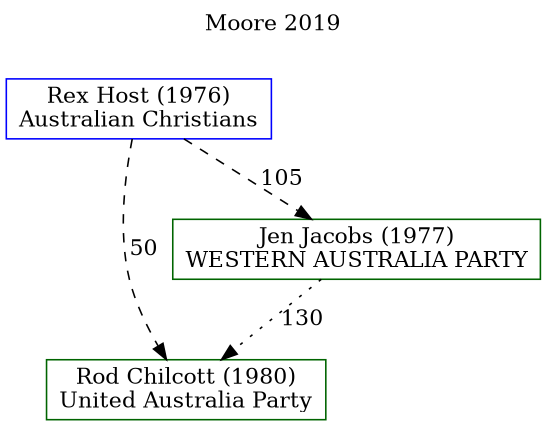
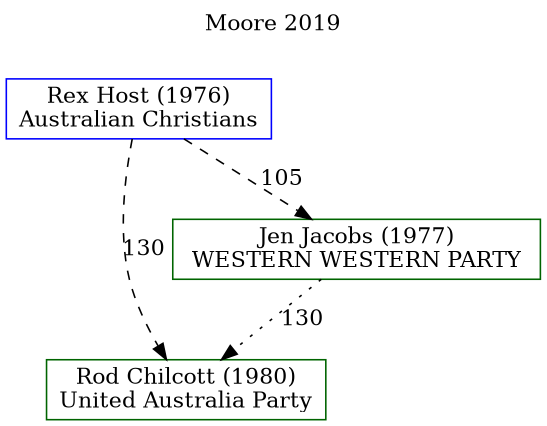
(144, 249) -> (144, 249)
(357, 249) -> (357, 249)
